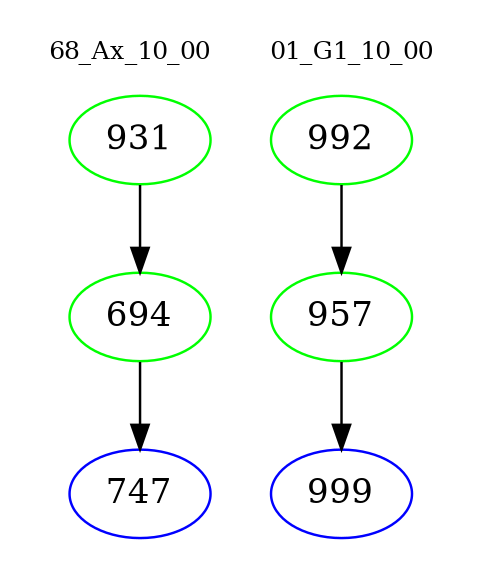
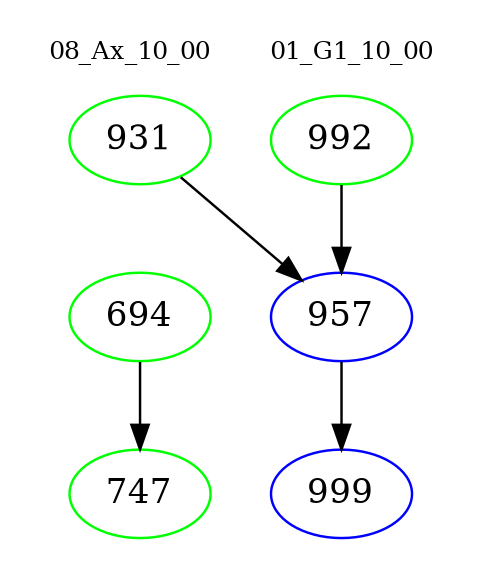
(130, 53) -> (130, 53)
(140, 216) -> (214, 205)
(342, 317) -> (342, 317)
(140, 494) -> (140, 494)
